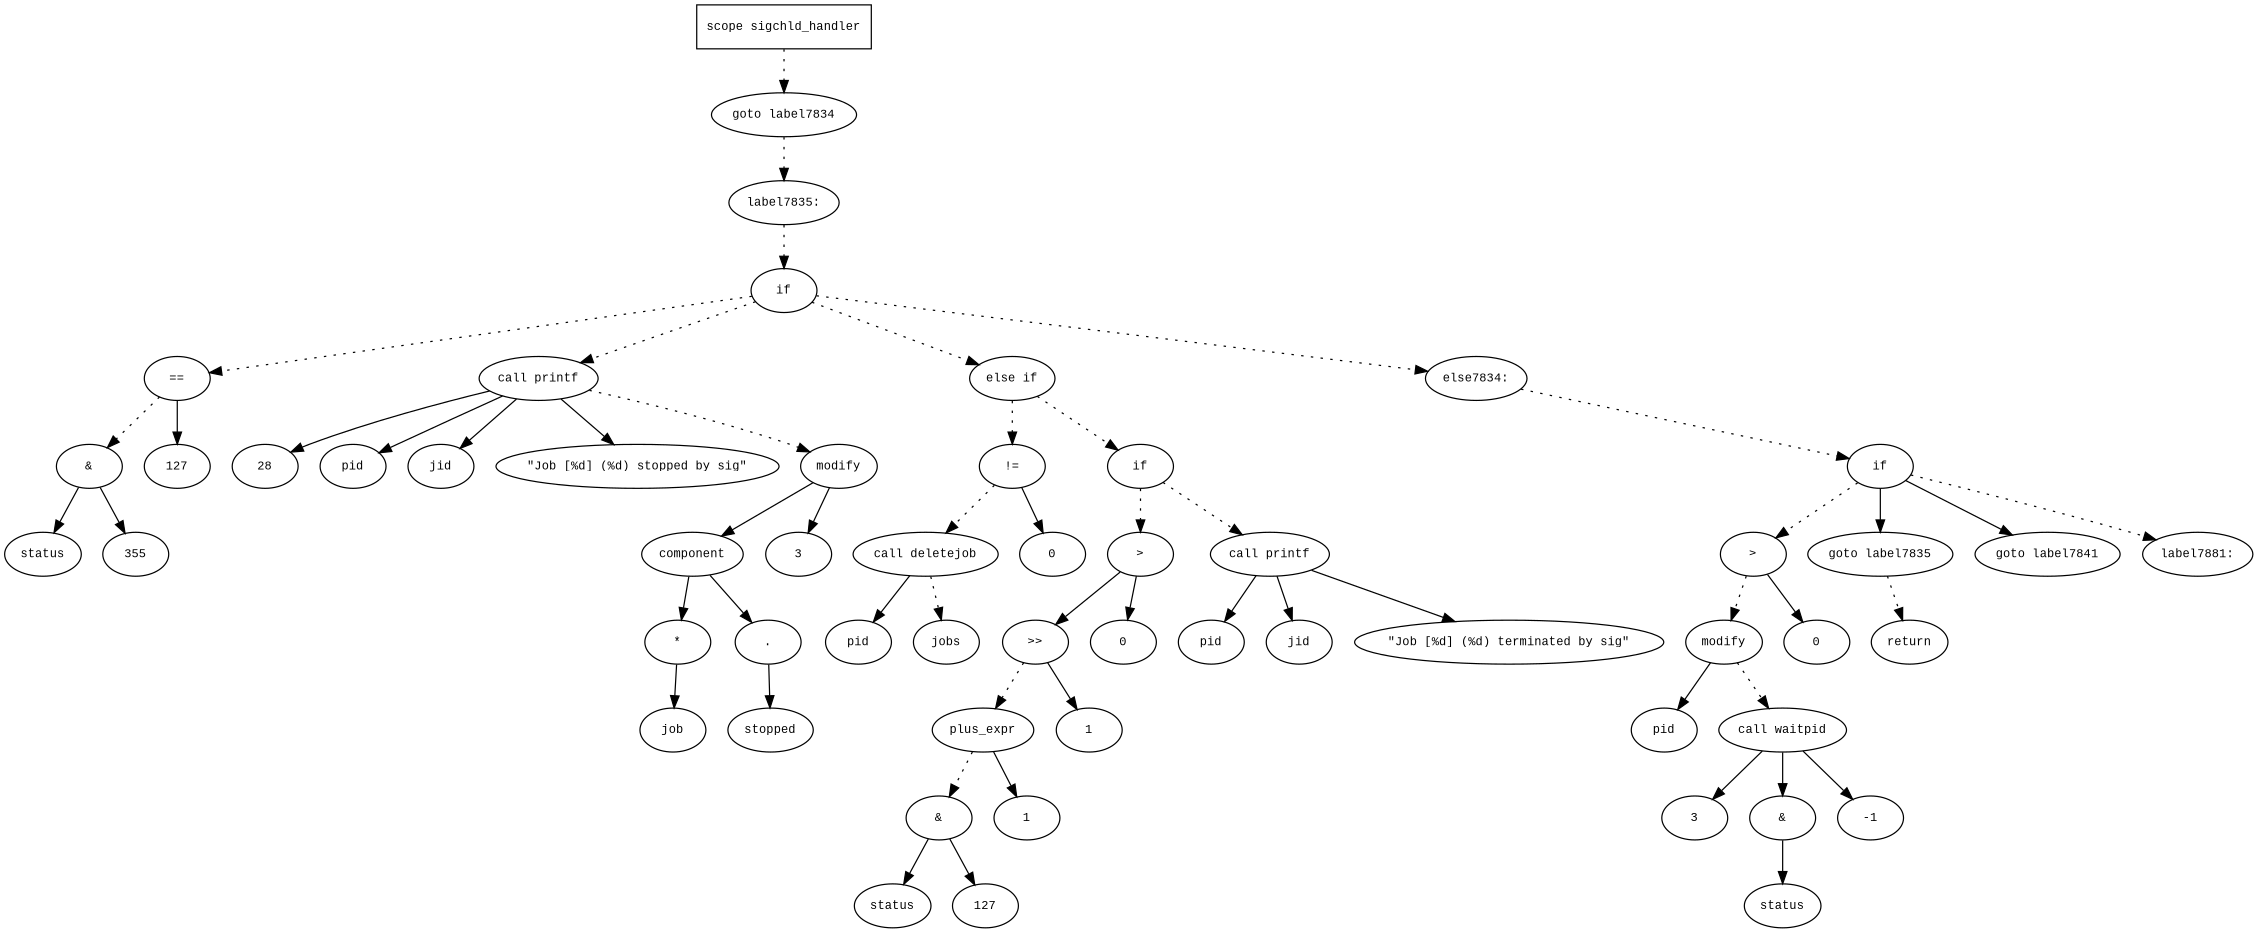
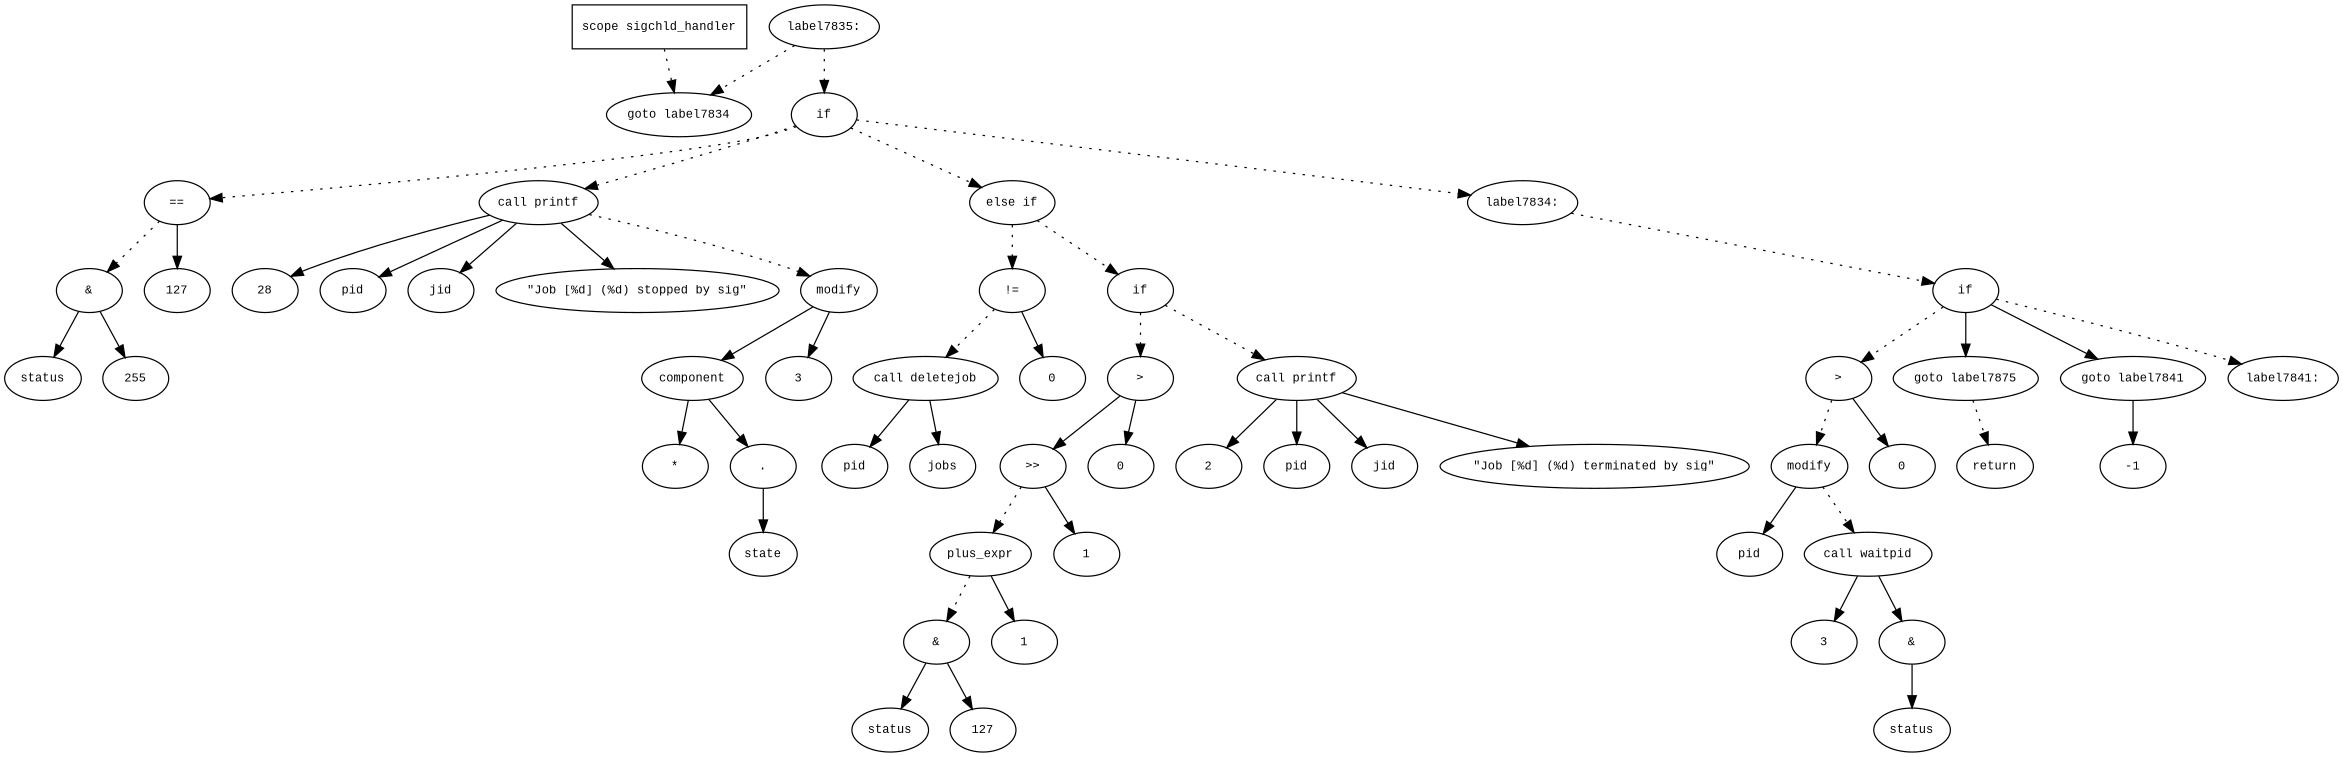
(784, 153) -> (758, 67)
(1476, 378) -> (1523, 203)
none -> (1209, 466)
(136, 554) -> (136, 378)
(1880, 554) -> (1966, 378)
(2198, 554) -> (2283, 378)
(935, 592) -> (933, 416)
(673, 730) -> none
(771, 730) -> (763, 554)
(1823, 771) -> (2133, 416)
